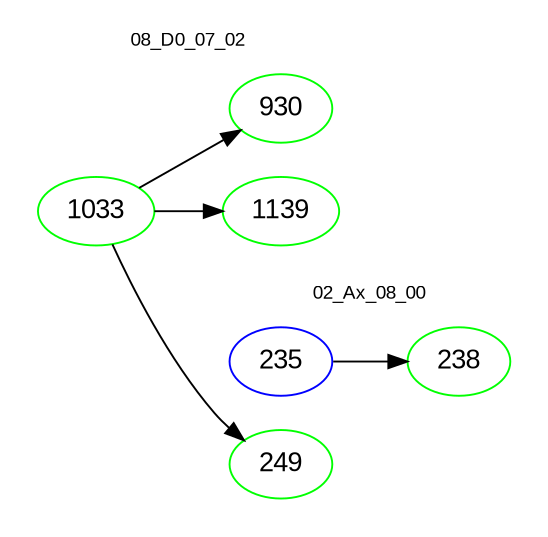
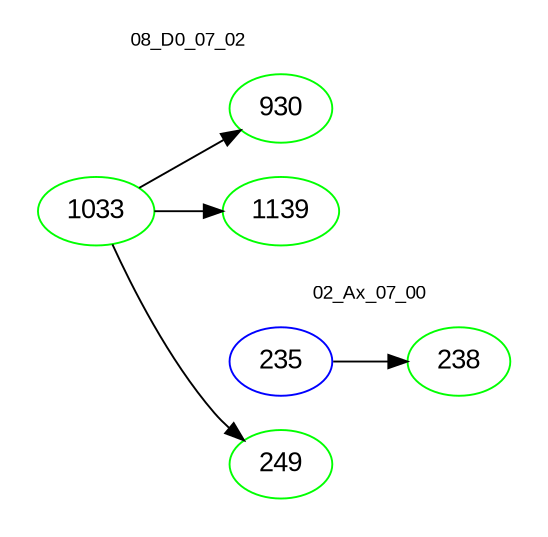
(370, 294) -> (370, 294)
